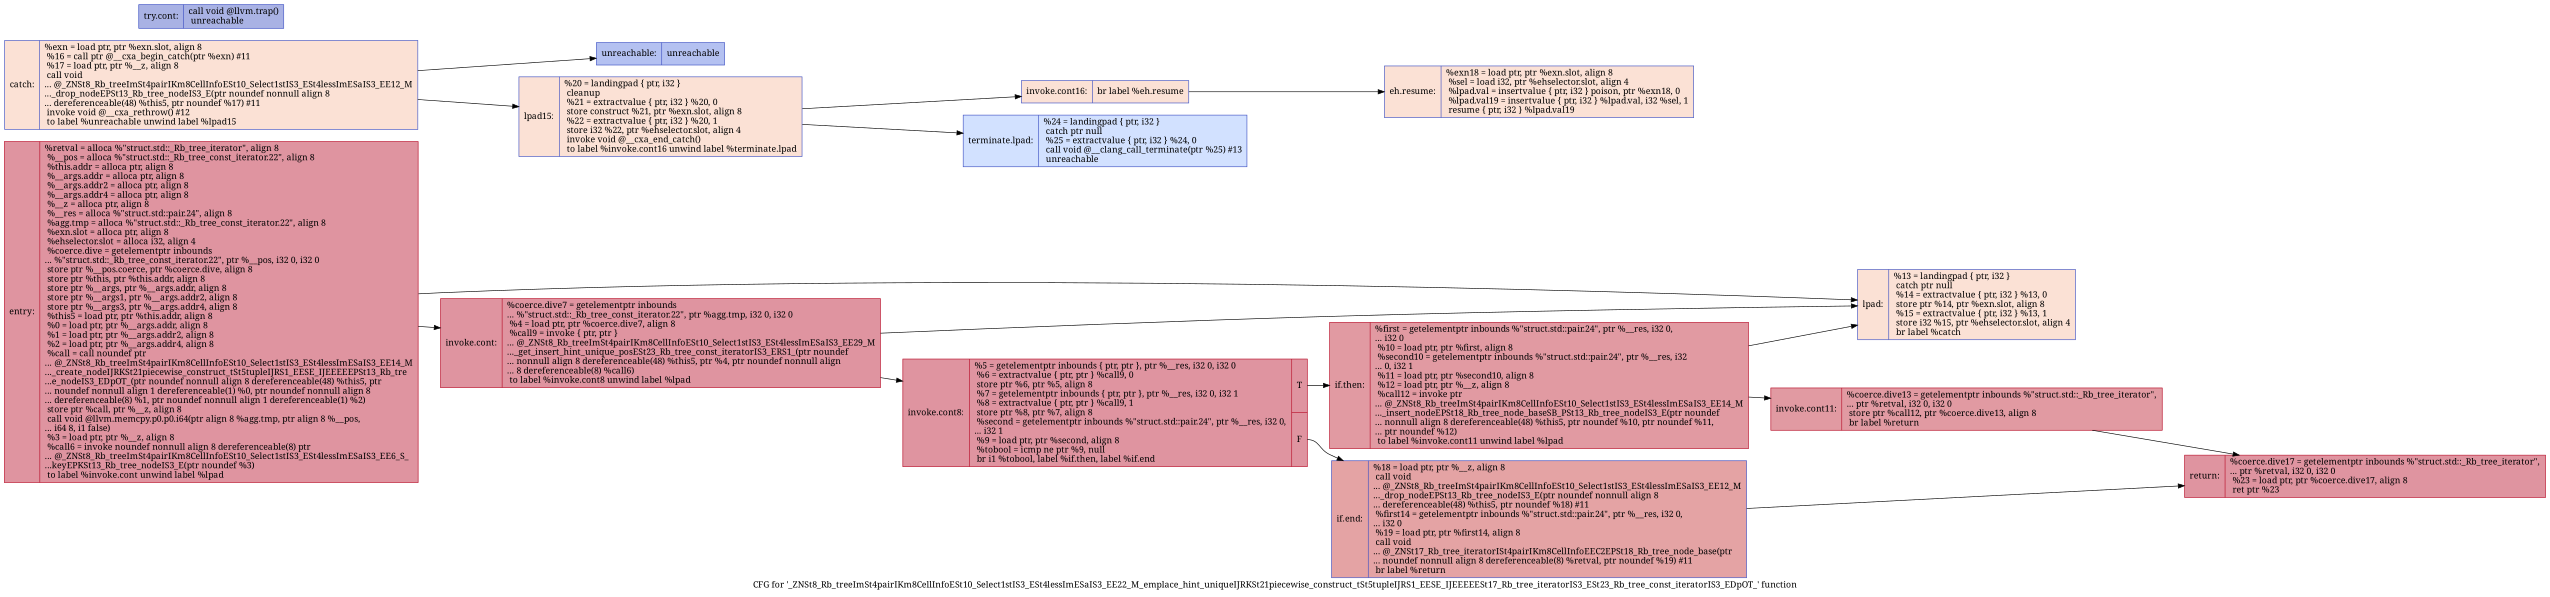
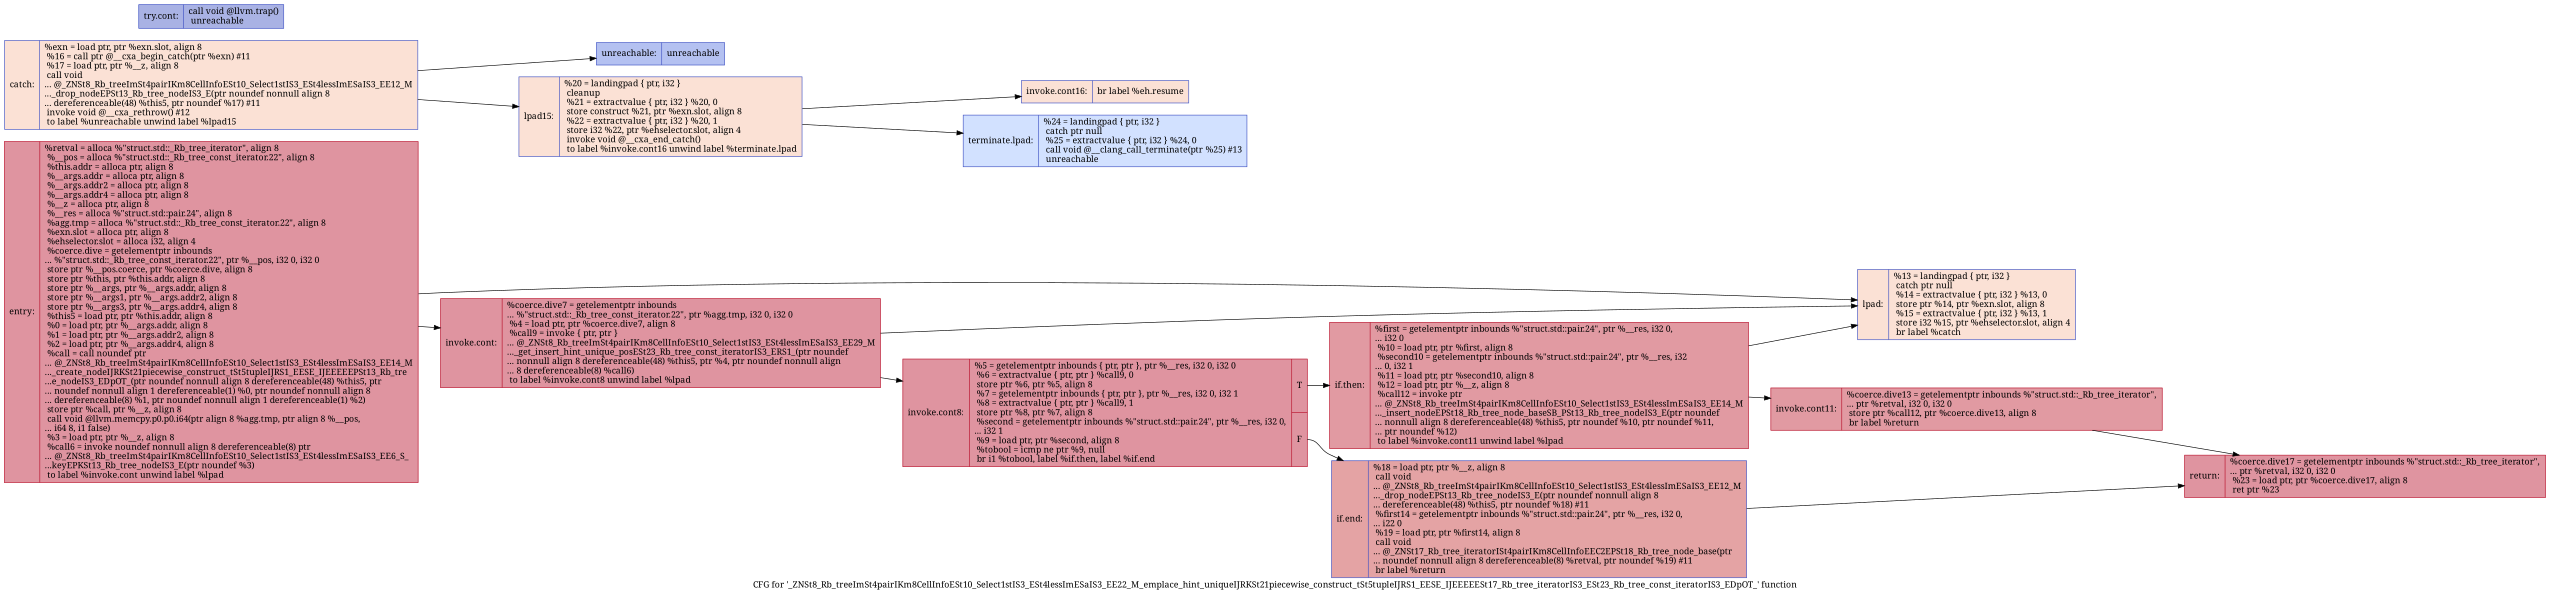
(1539, 92) -> none
(1388, 524) -> (1388, 524)
